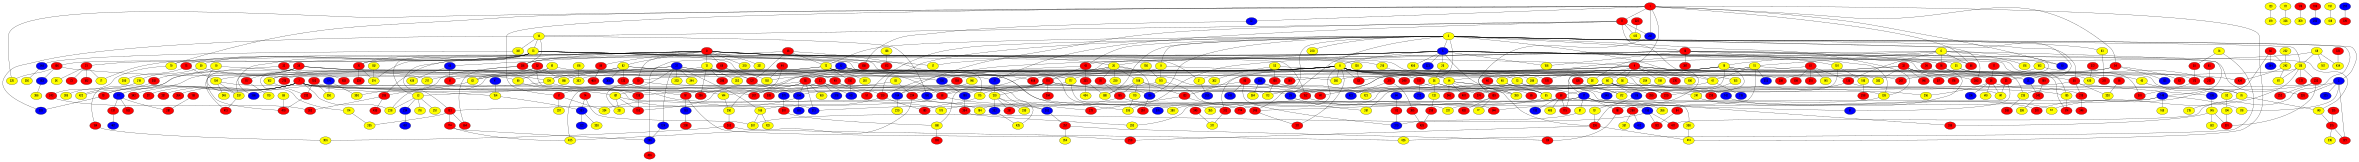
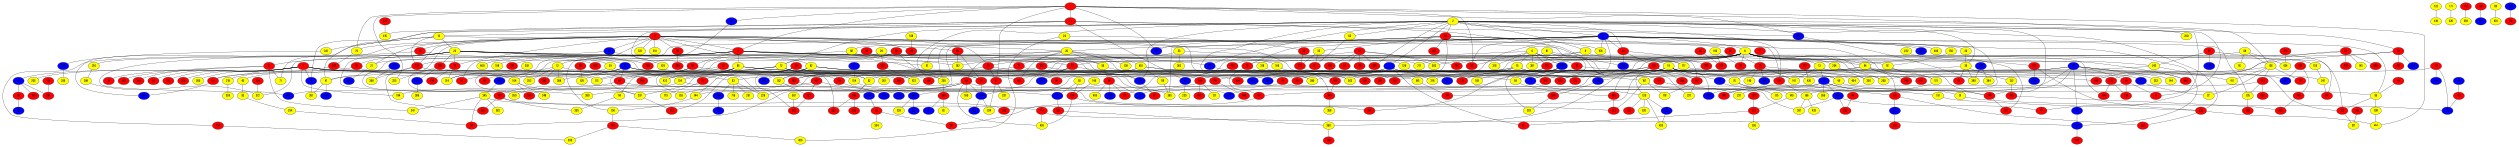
none -> (33, 81)
none -> (449, 103)
